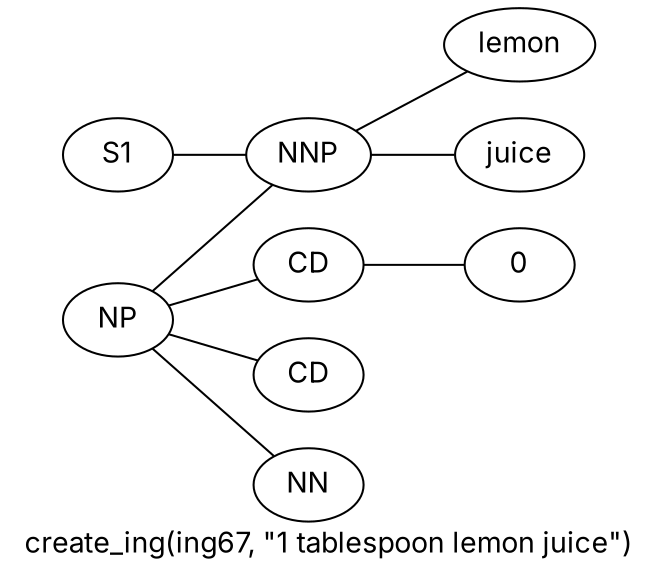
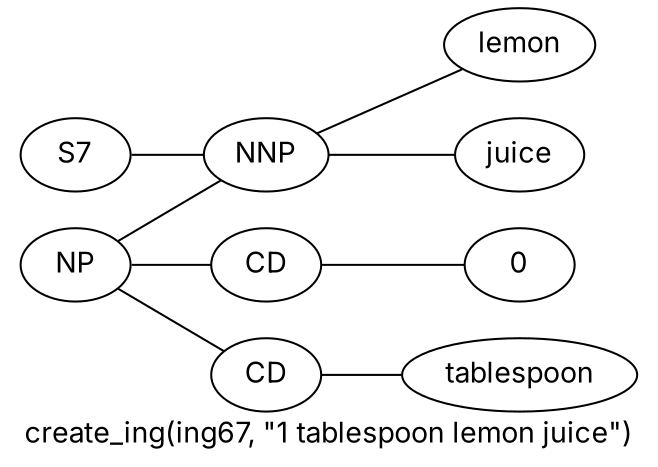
(118, 155) -> (76, 155)
none -> (520, 375)
(309, 485) -> none
